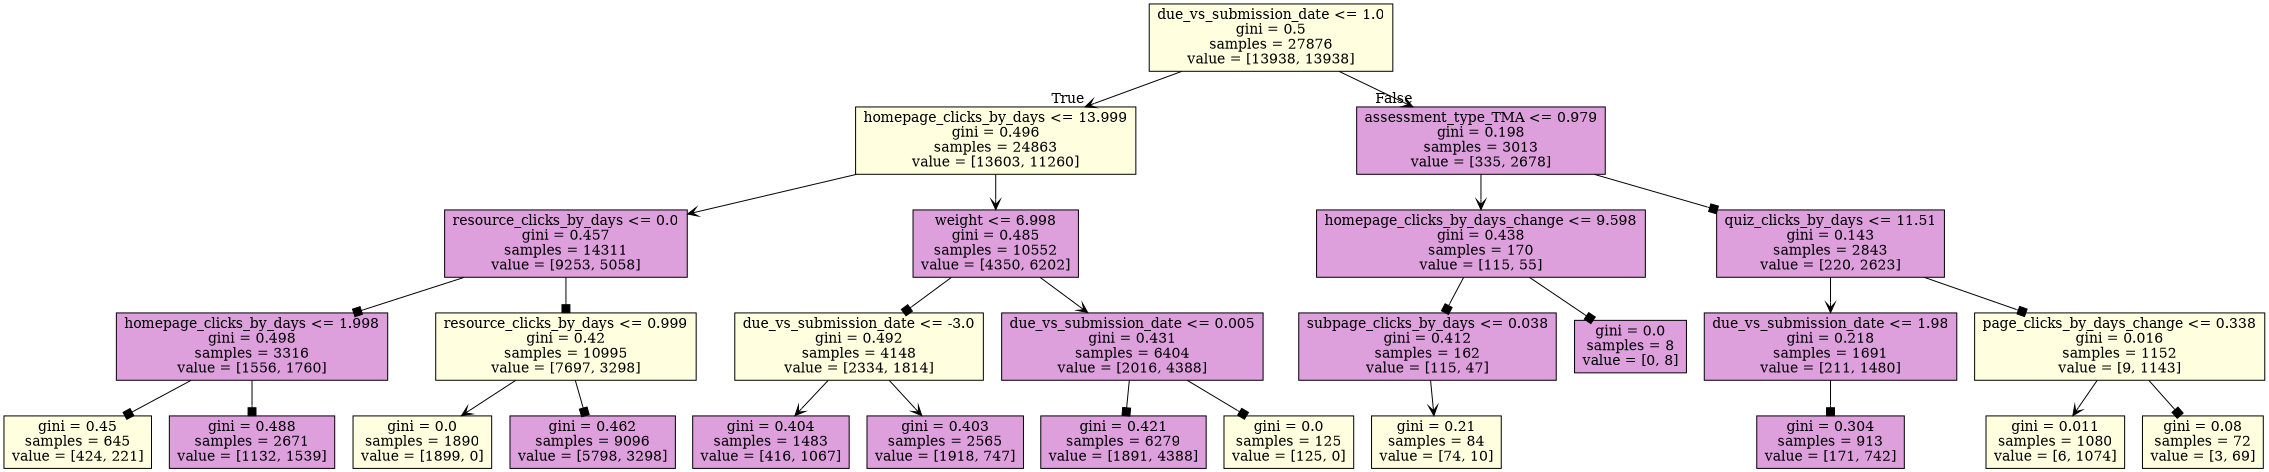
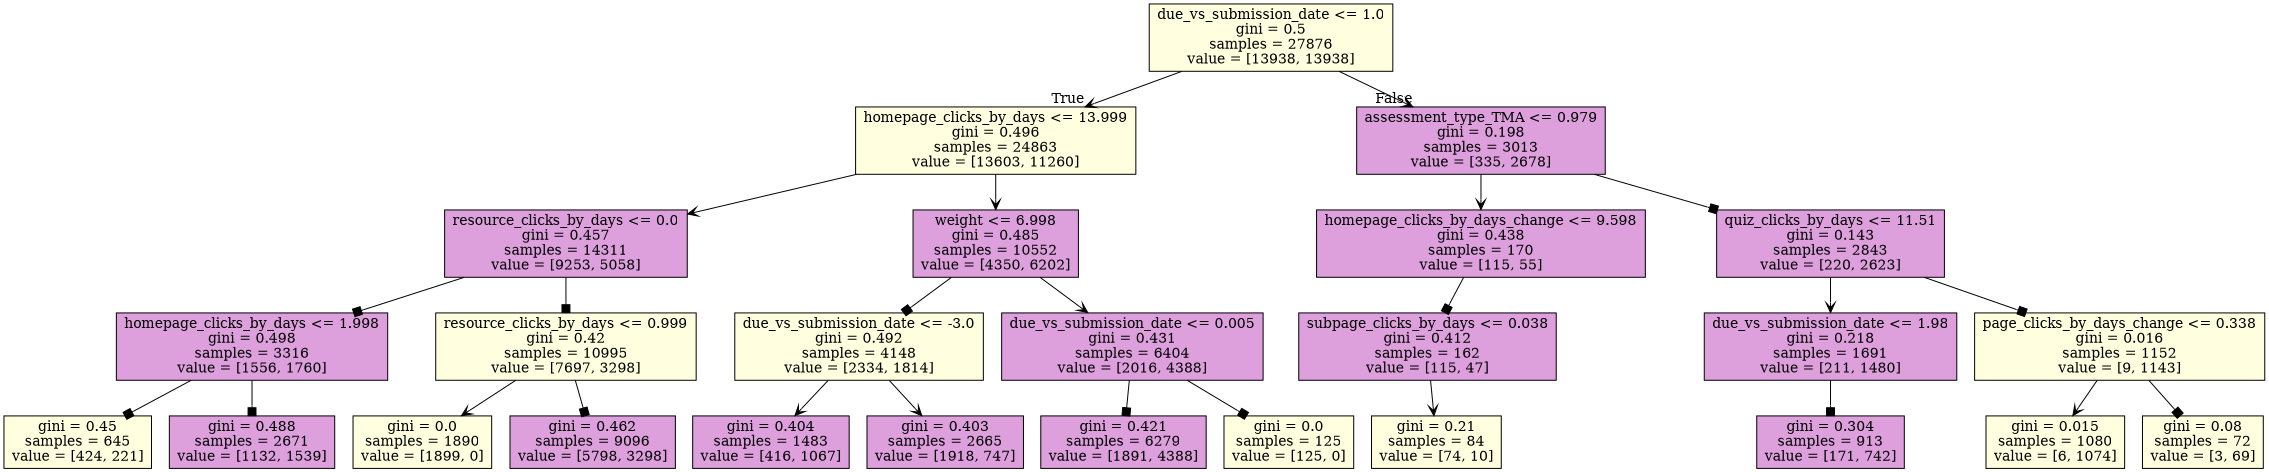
(1630, 347) -> none
(945, 442) -> (945, 442)
(2055, 442) -> (2055, 442)
